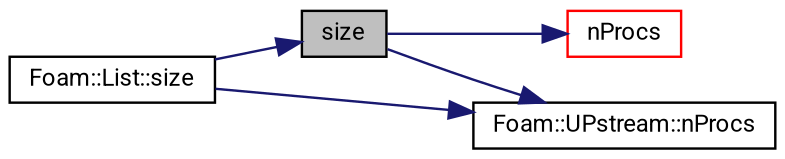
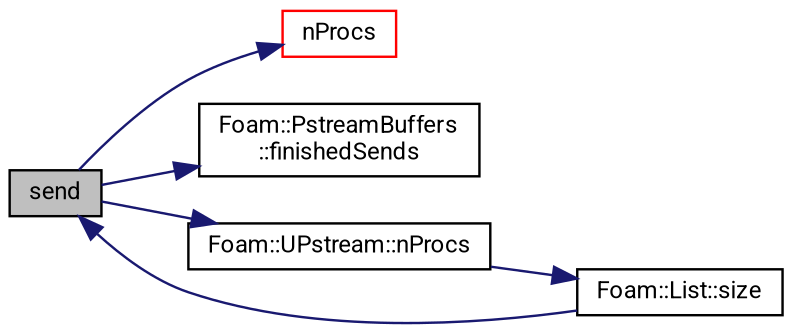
(344, 34) -> (56, 193)
(332, 99) -> (522, 271)
none -> (339, 140)
